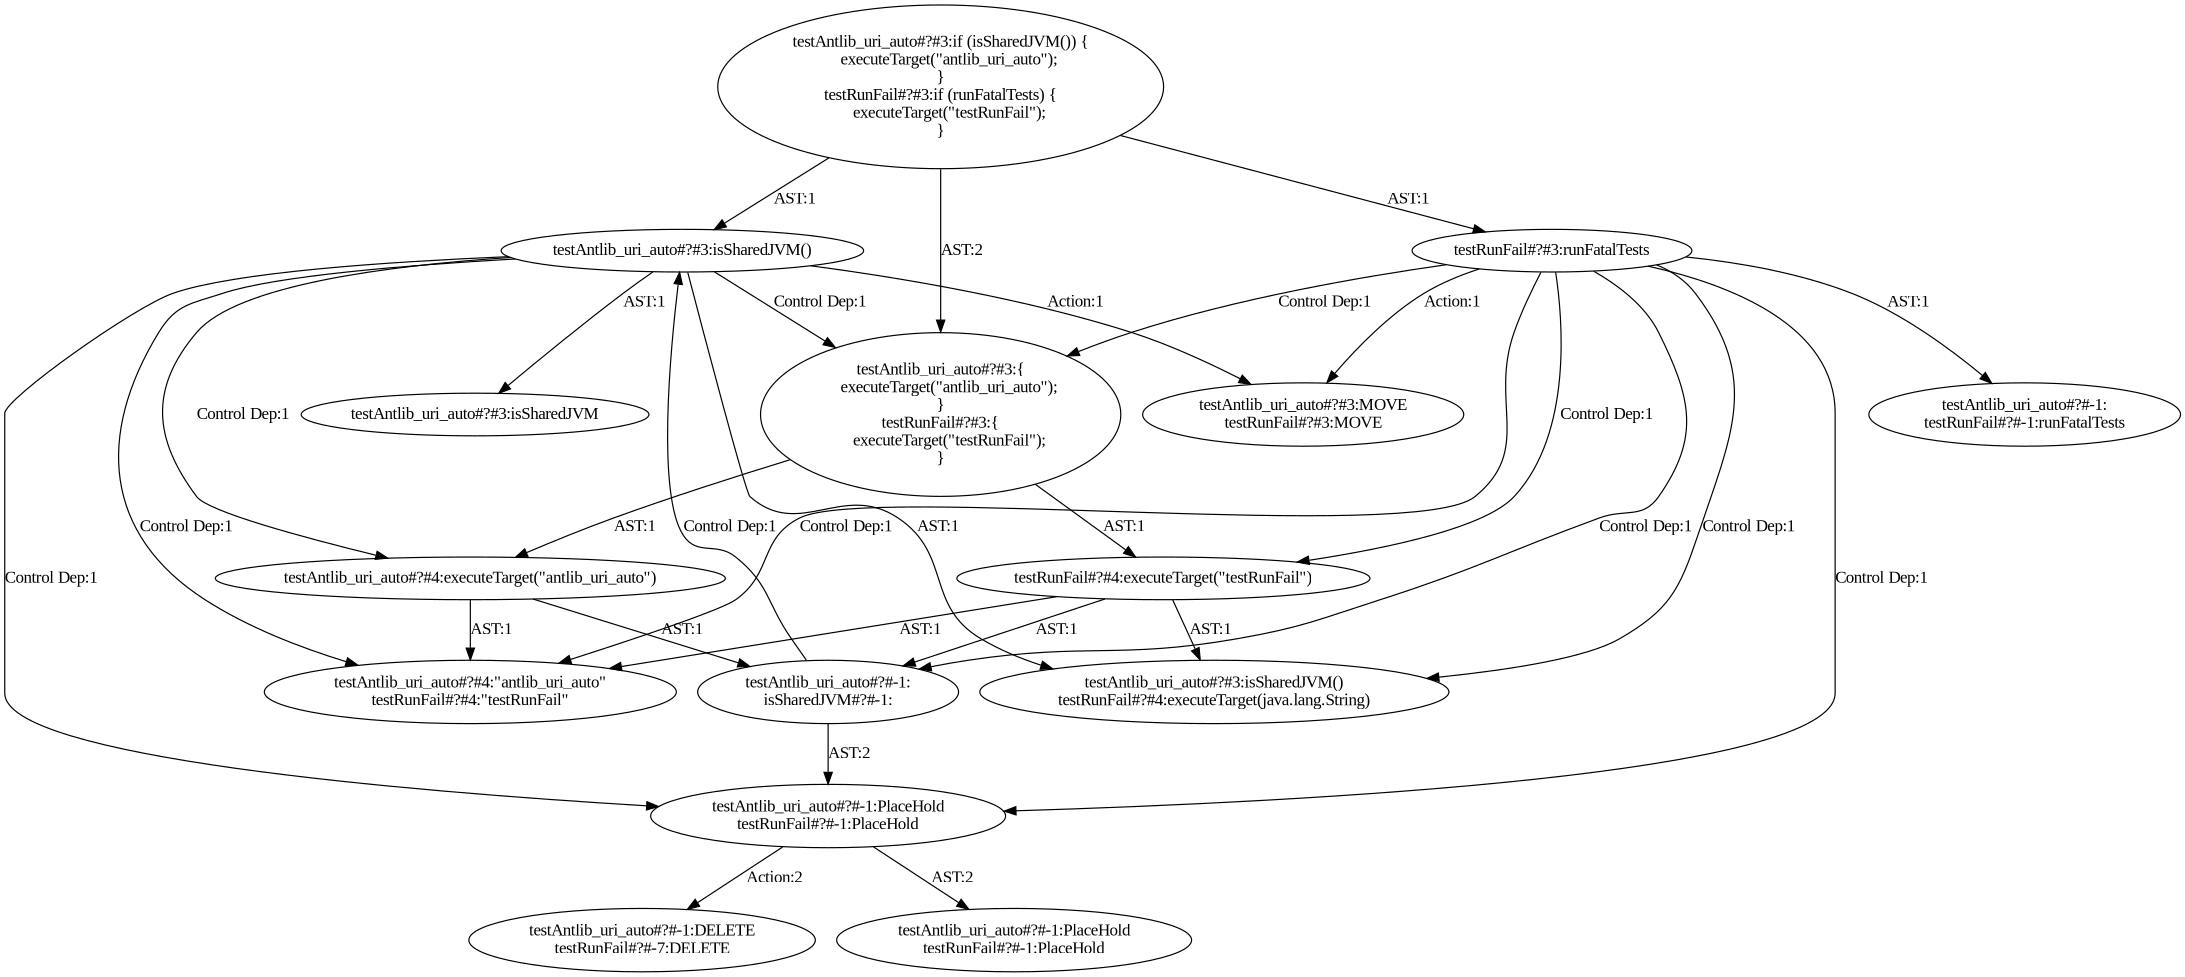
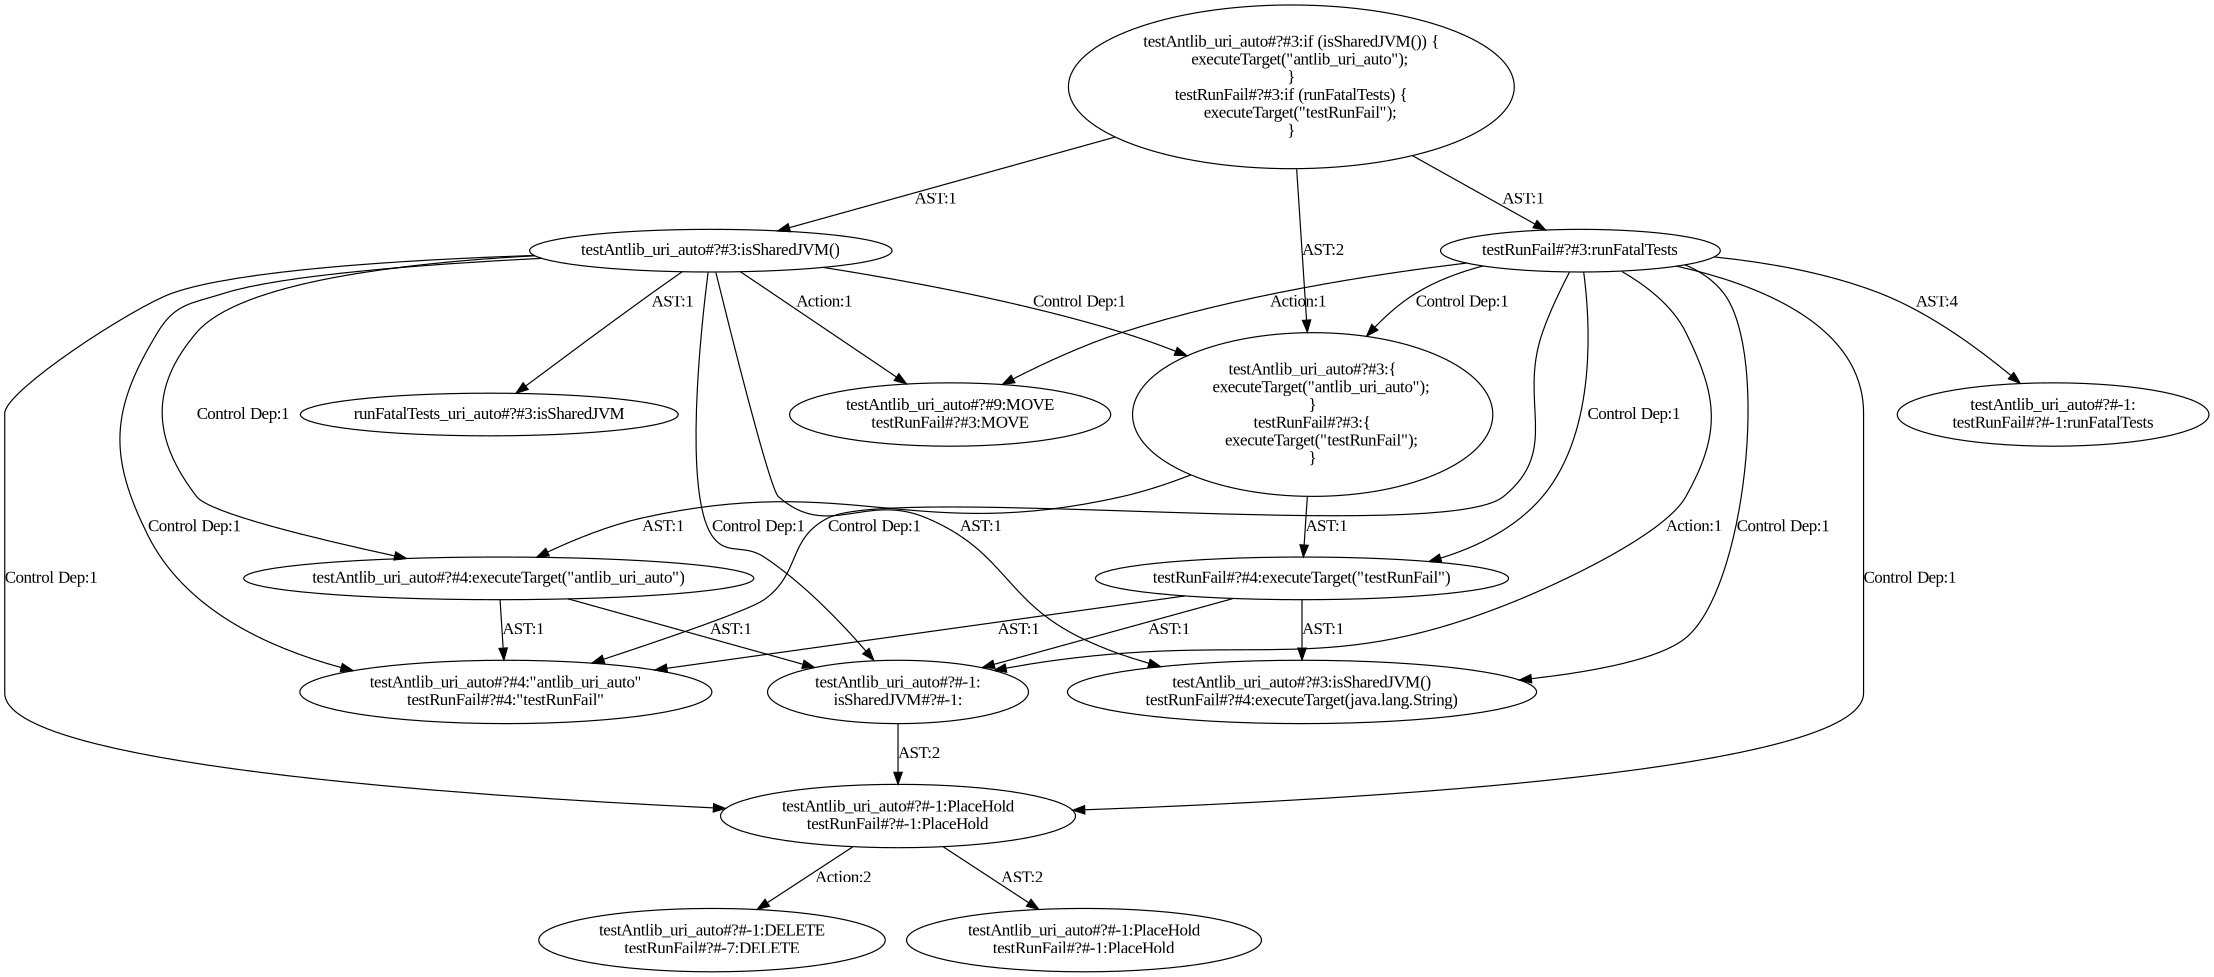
(1909, 302) -> (1937, 302)
(475, 415) -> (489, 415)
(1303, 415) -> (950, 415)
(675, 513) -> (699, 492)
(1646, 527) -> (1694, 527)
